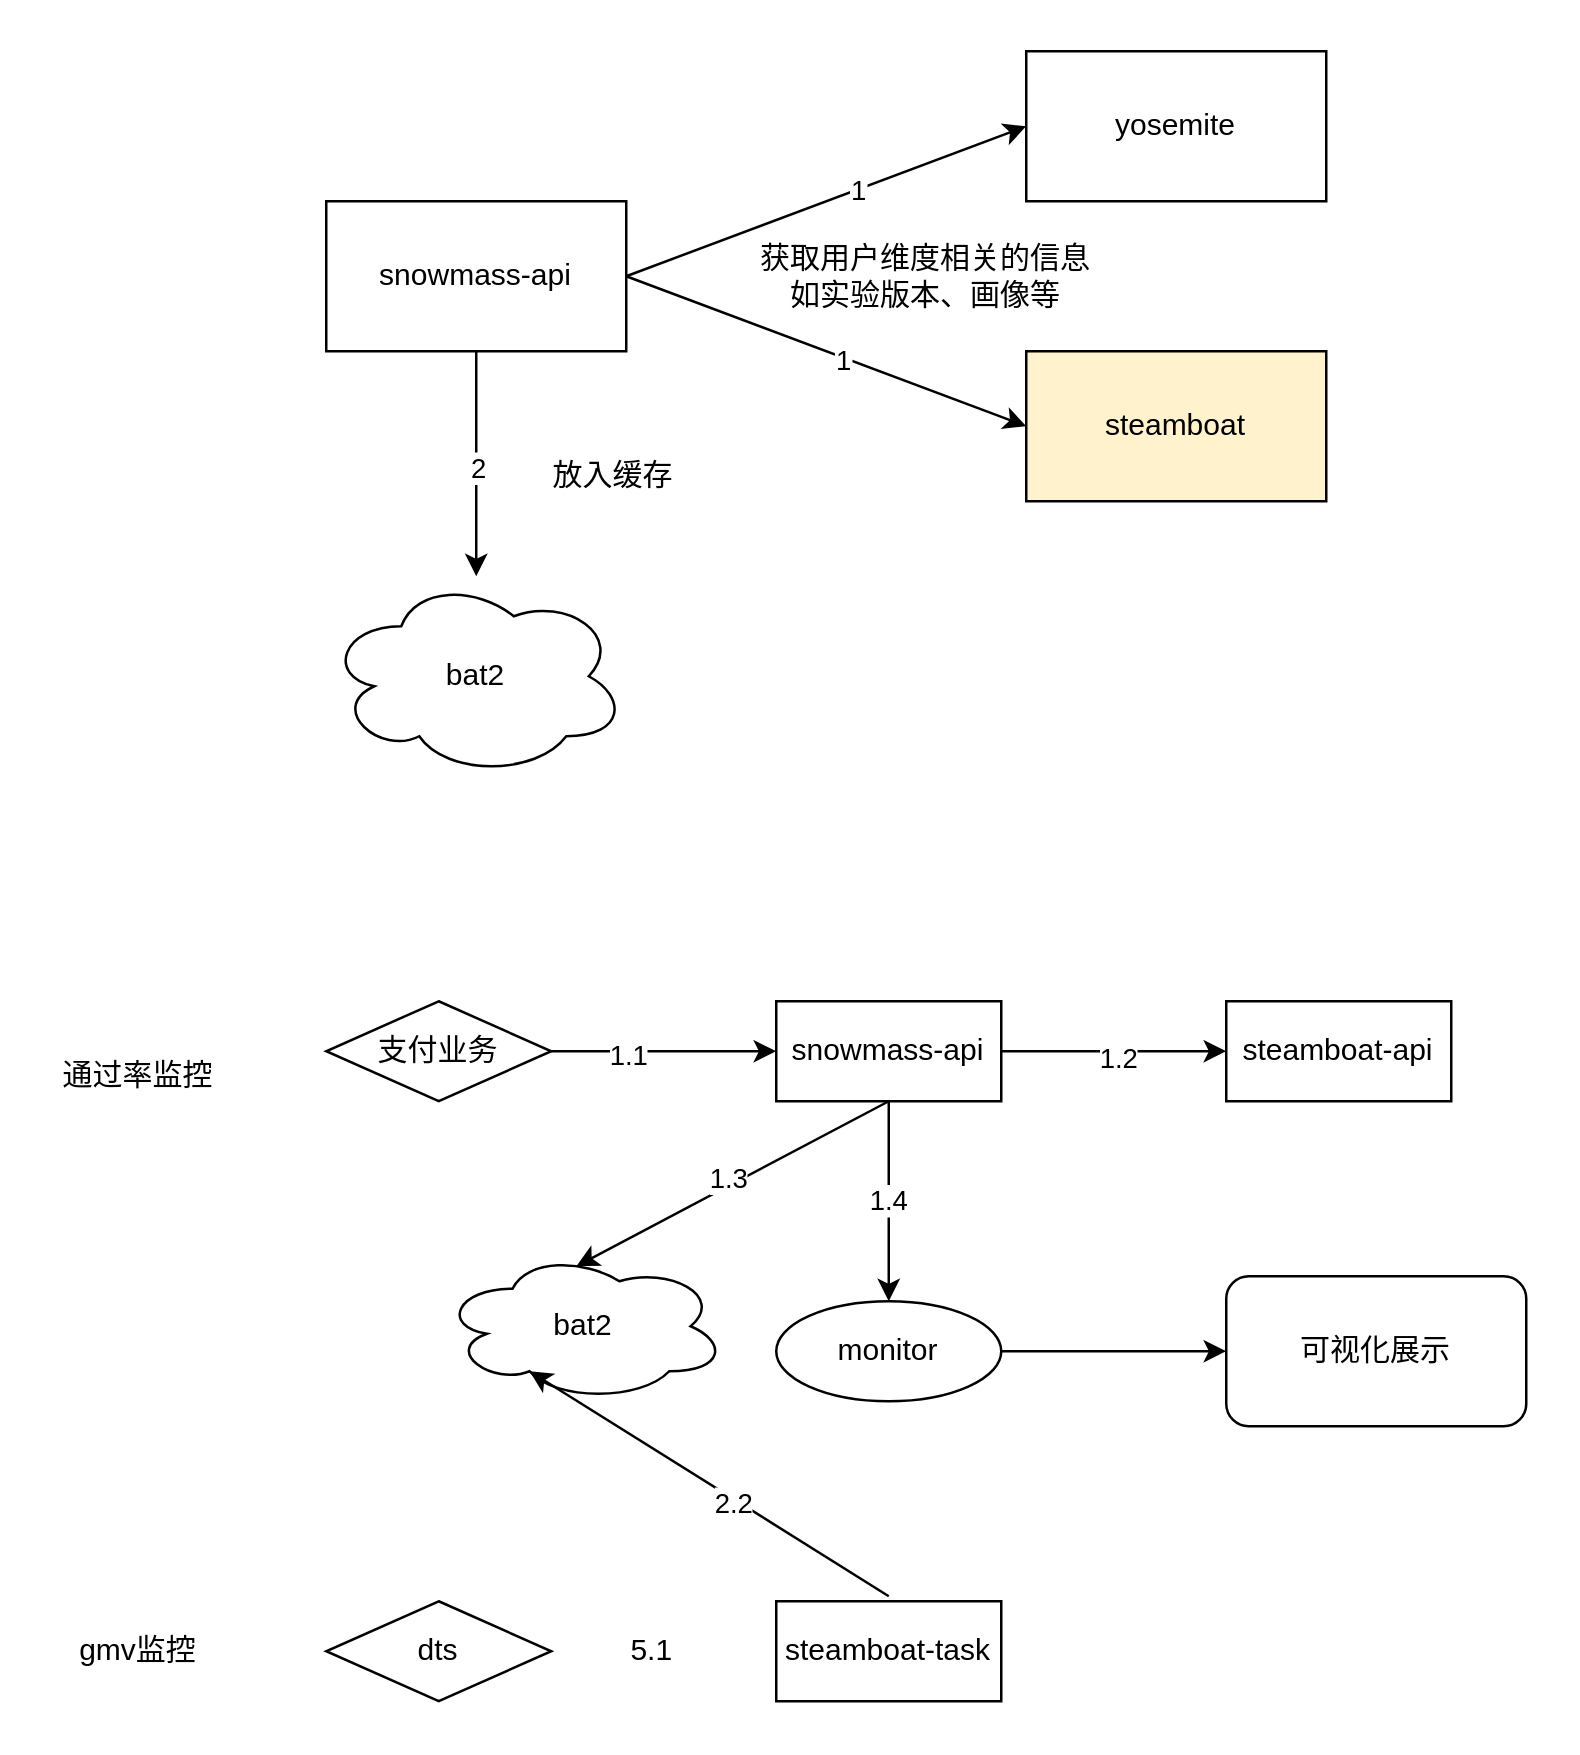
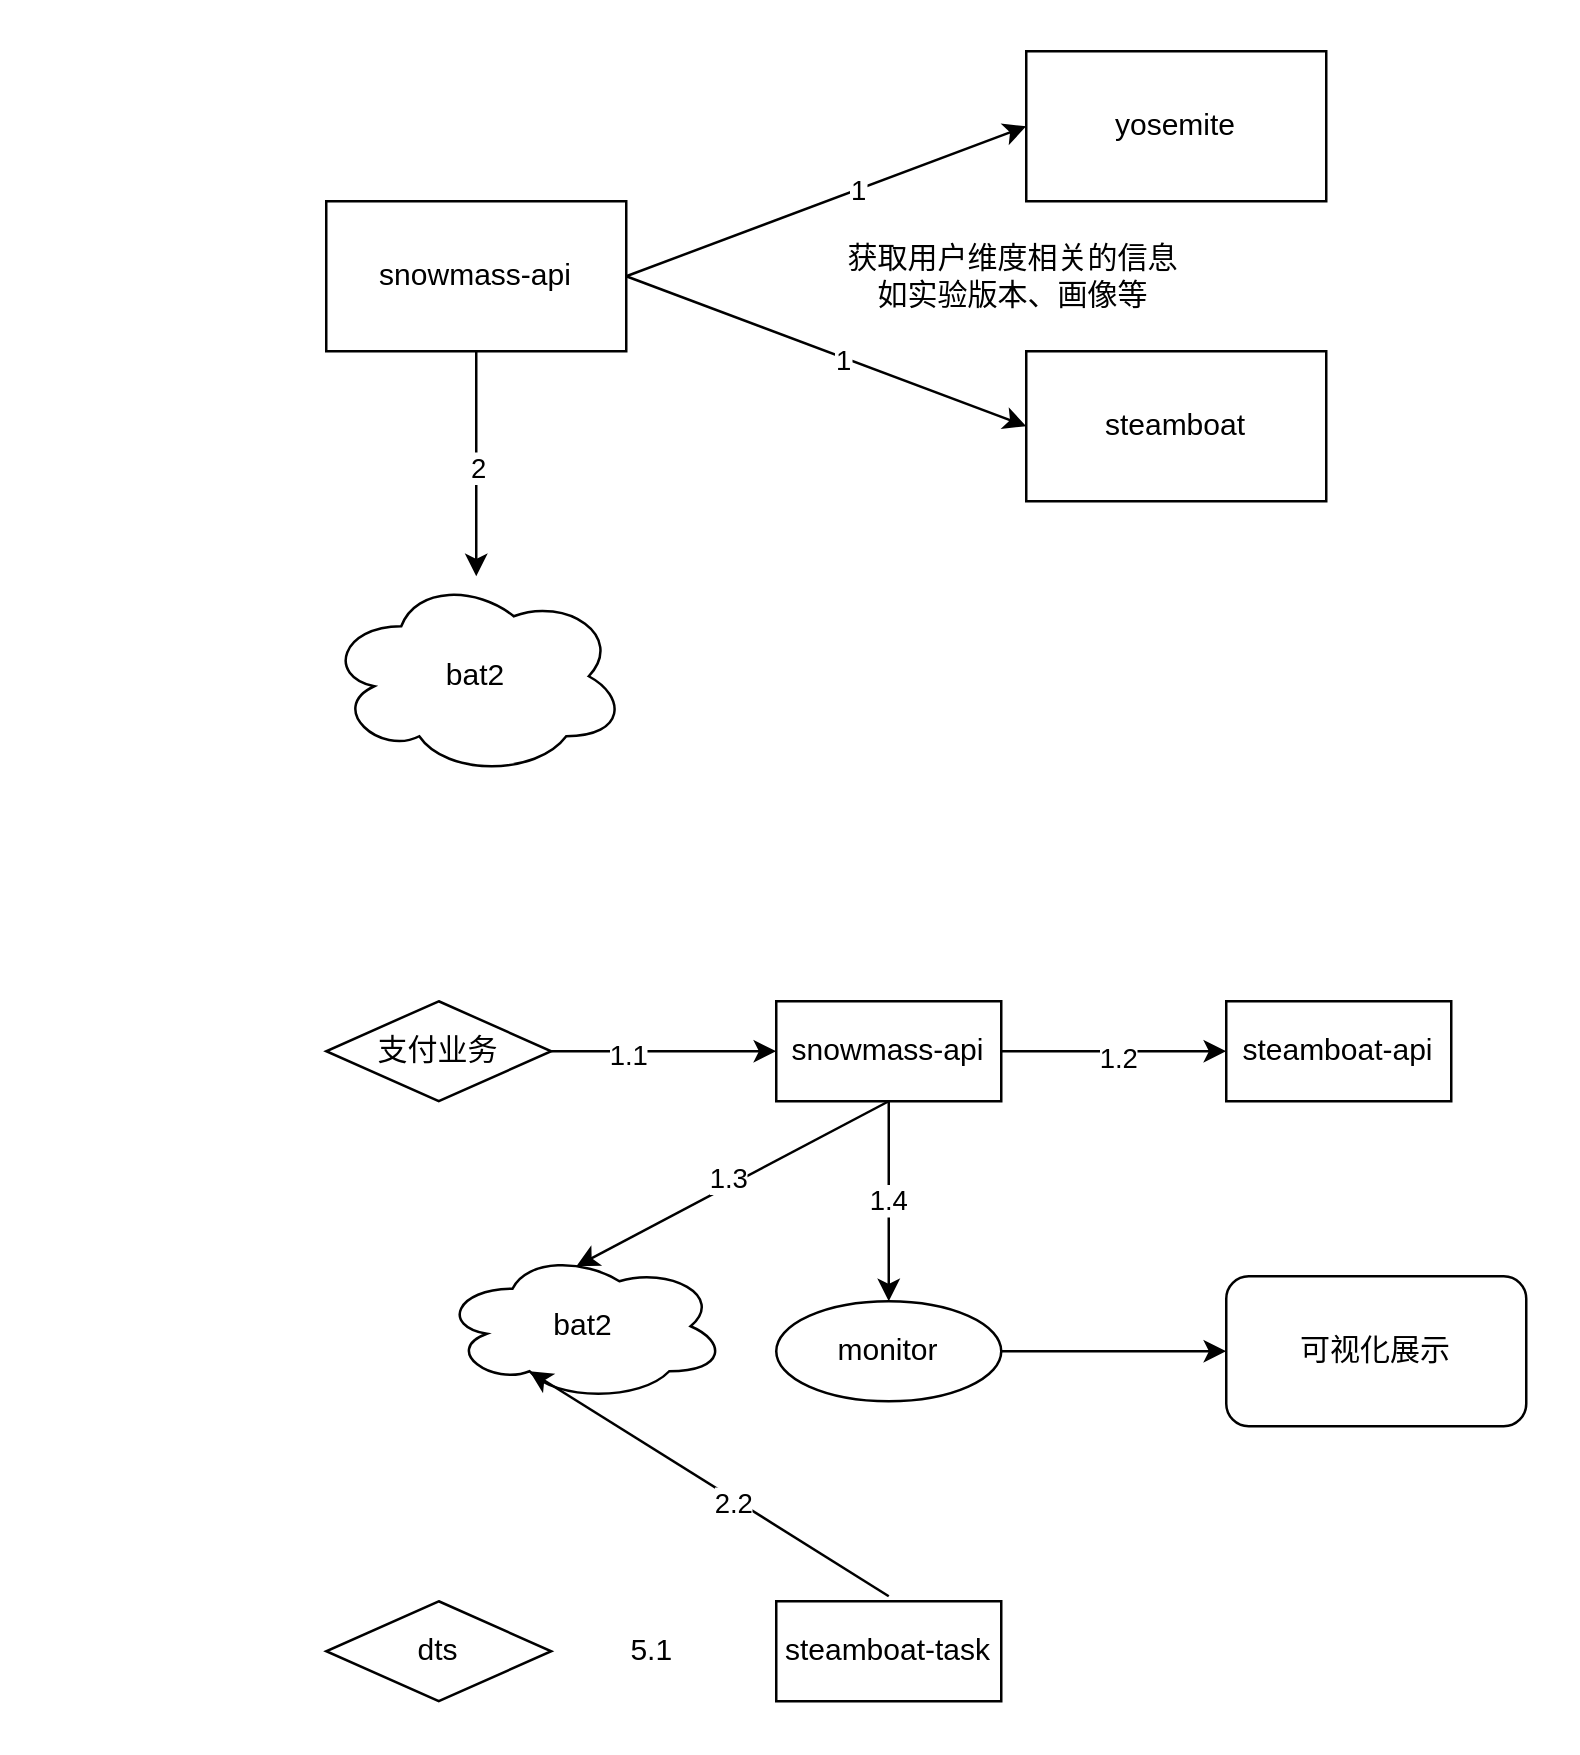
(926, 276) -> (1014, 276)
(1176, 426) -> (1176, 426)
(614, 476) -> none
(139, 1076) -> none
(139, 1651) -> none
